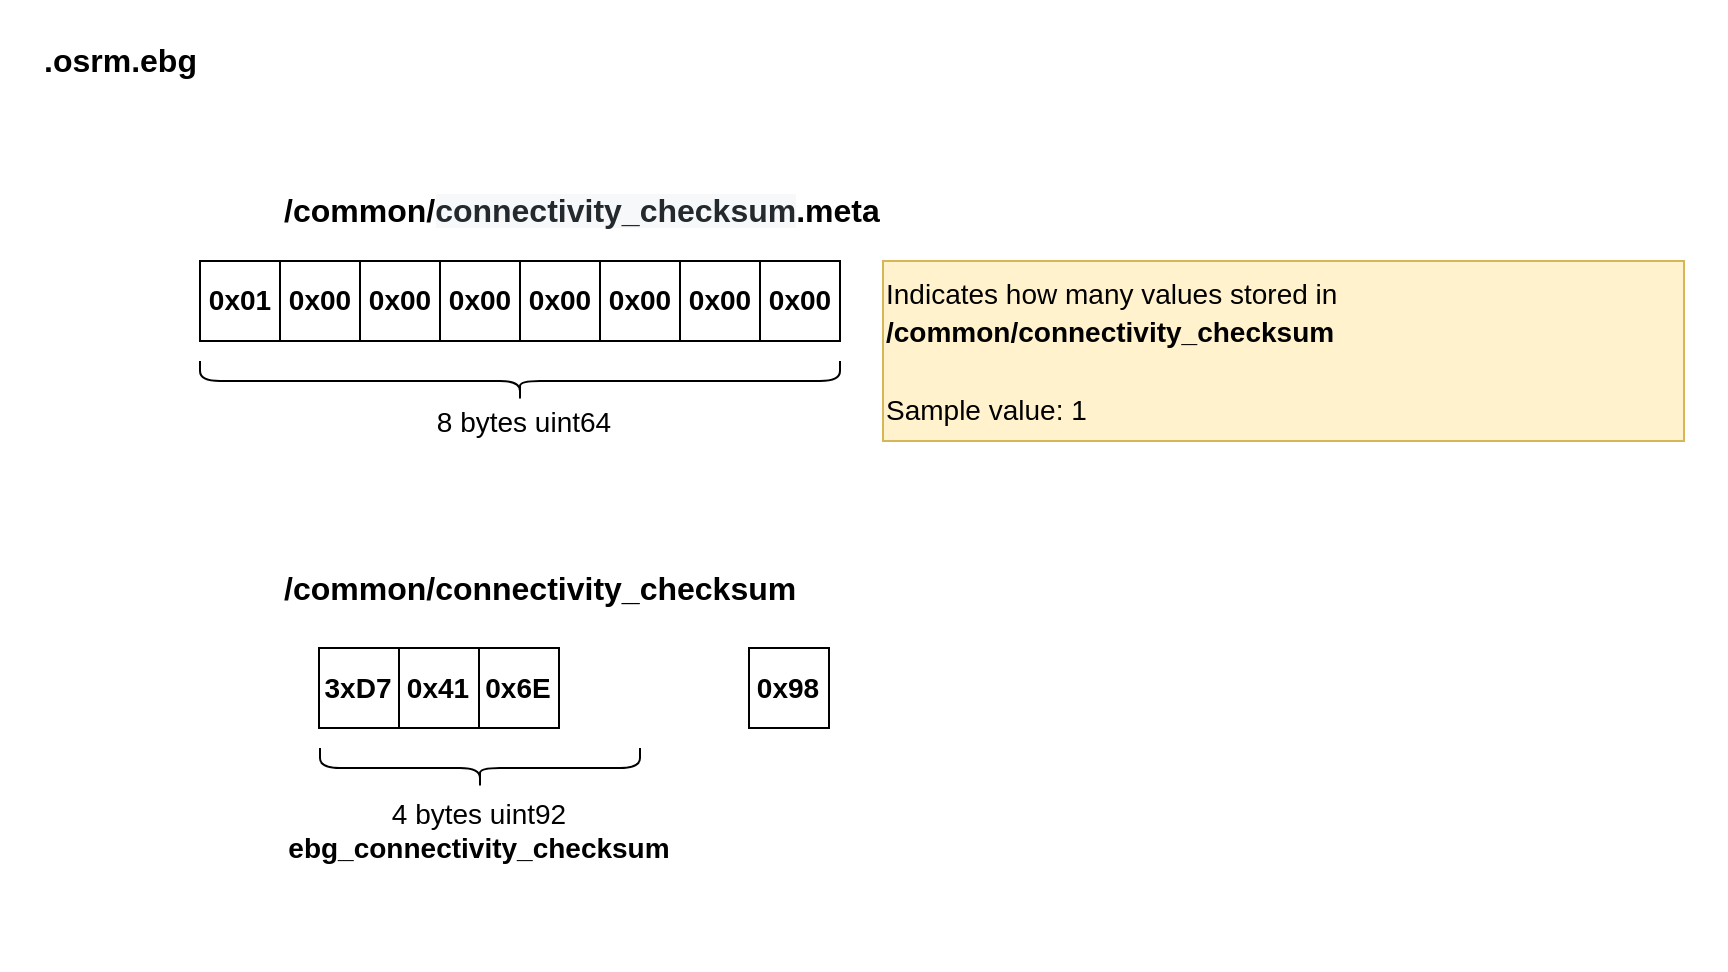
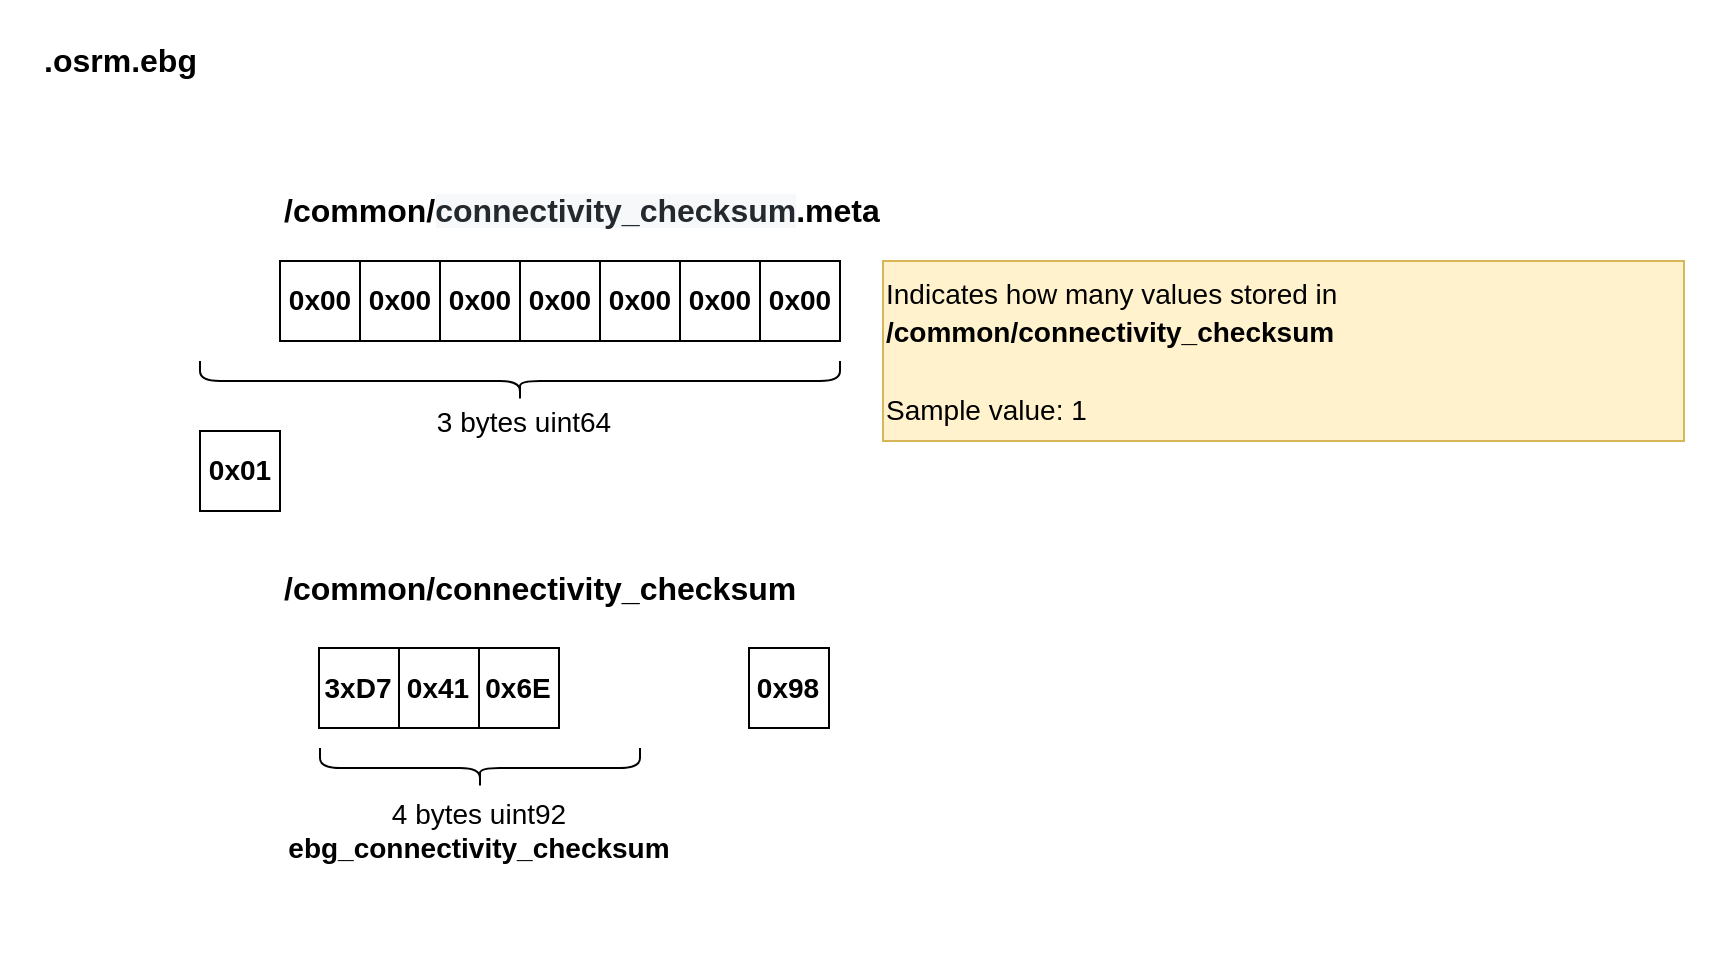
(240, 301) -> (240, 471)
(525, 423) -> (525, 423)
